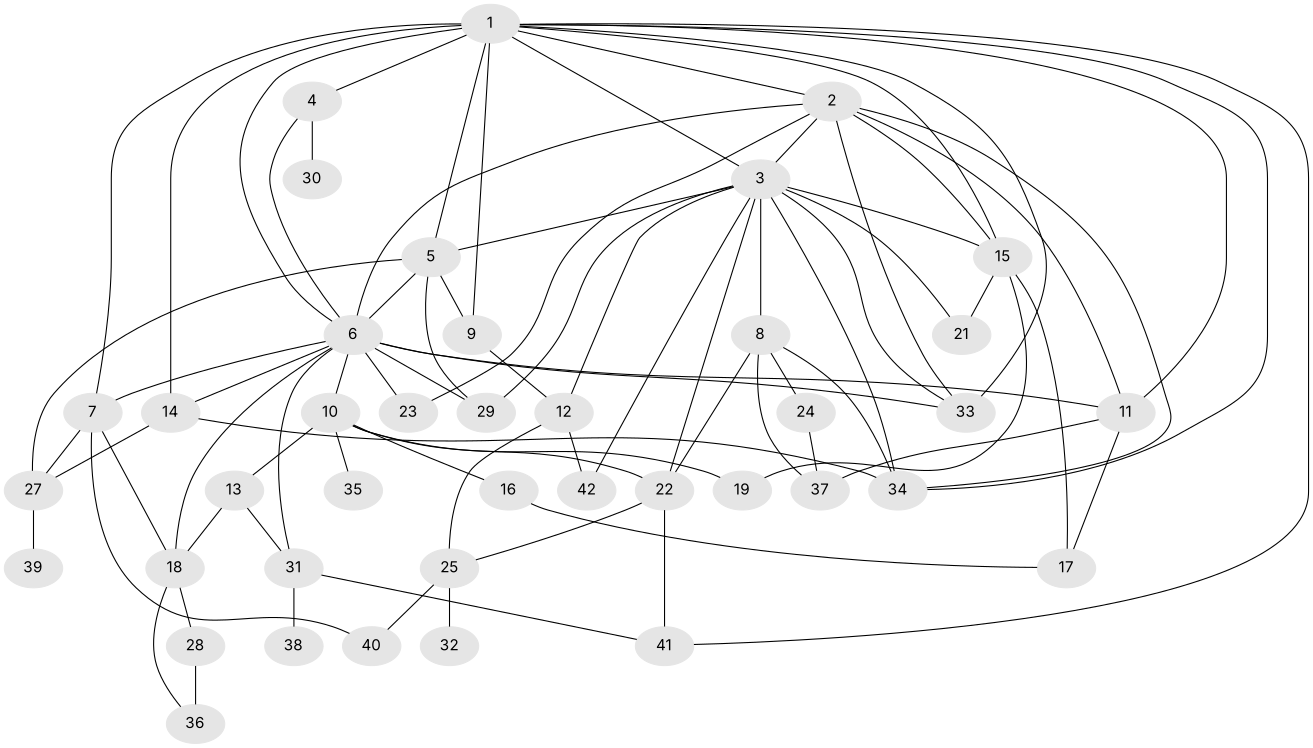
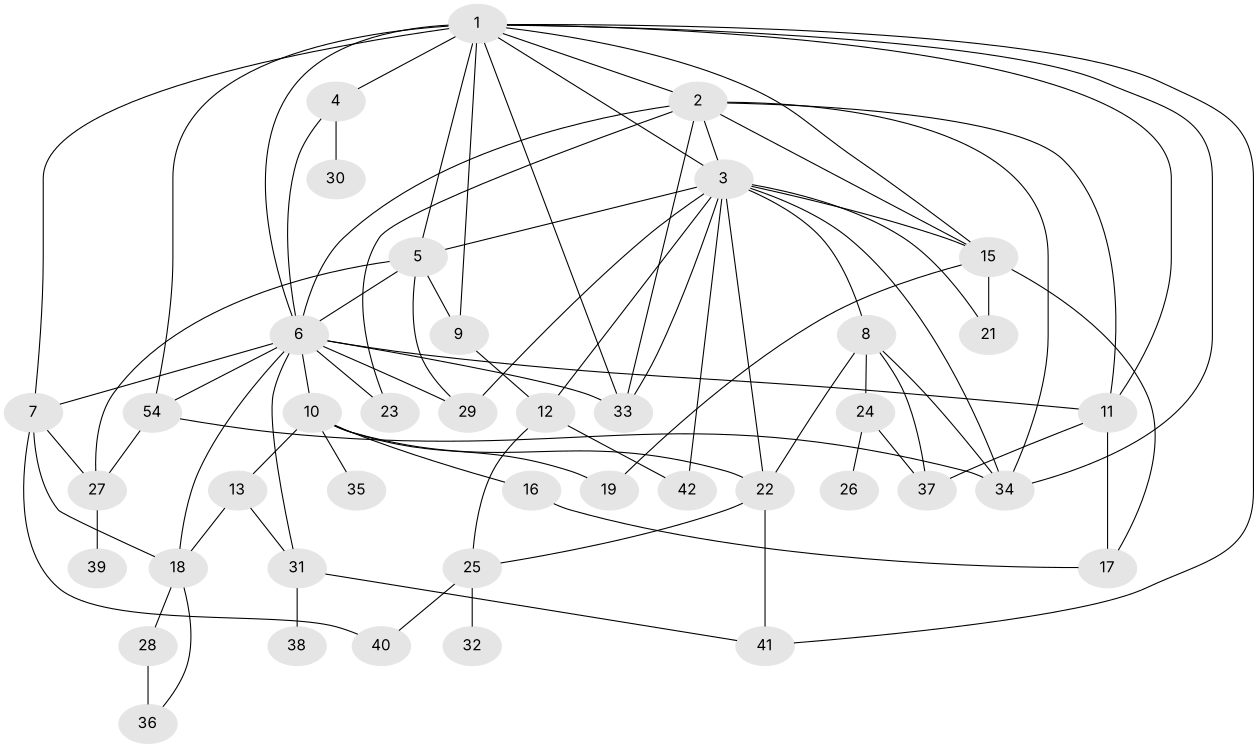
(171, 413) -> (152, 413)
none -> (849, 491)
